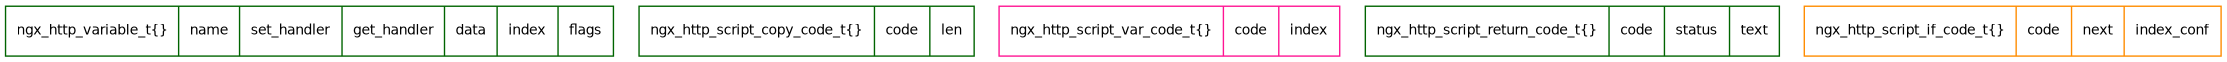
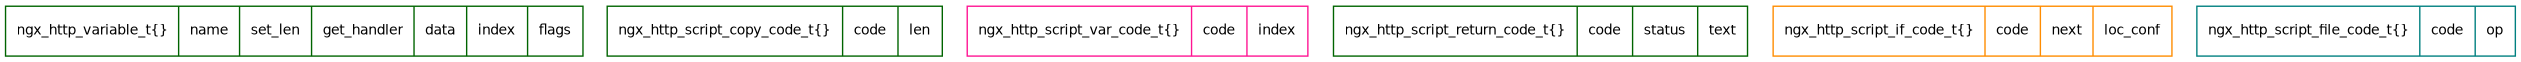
(291, 30) -> (276, 30)
(2173, 30) -> (2132, 30)
none -> (2356, 31)
